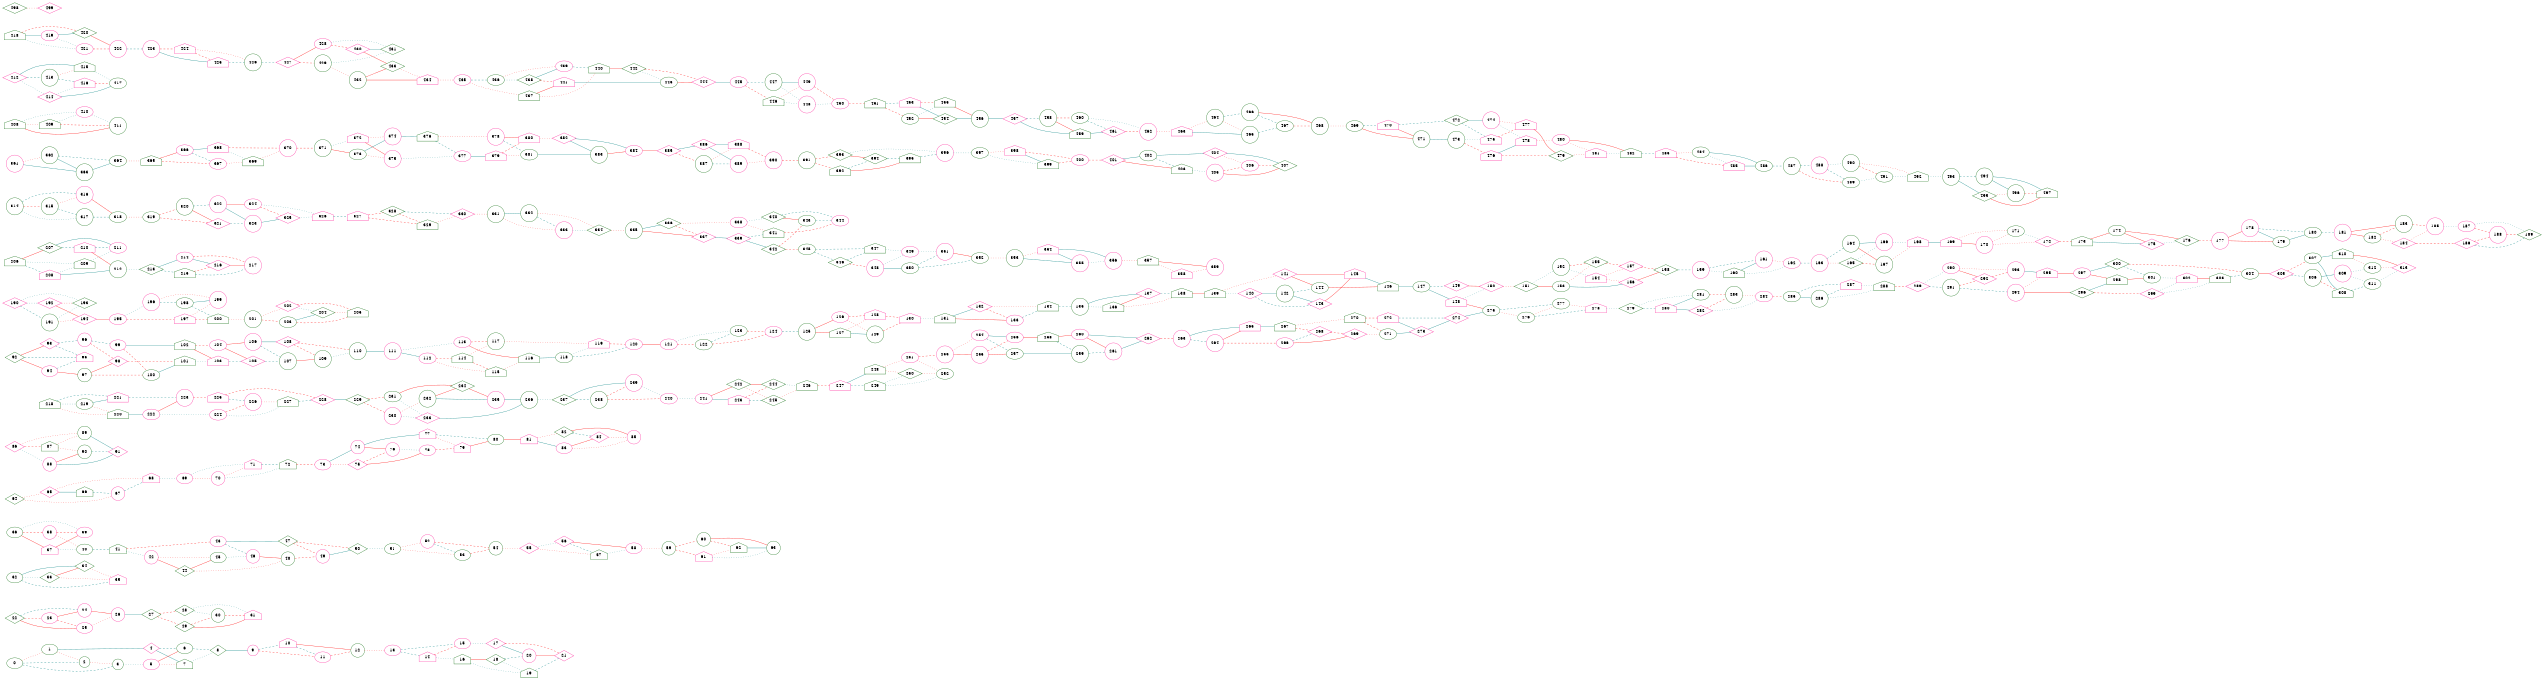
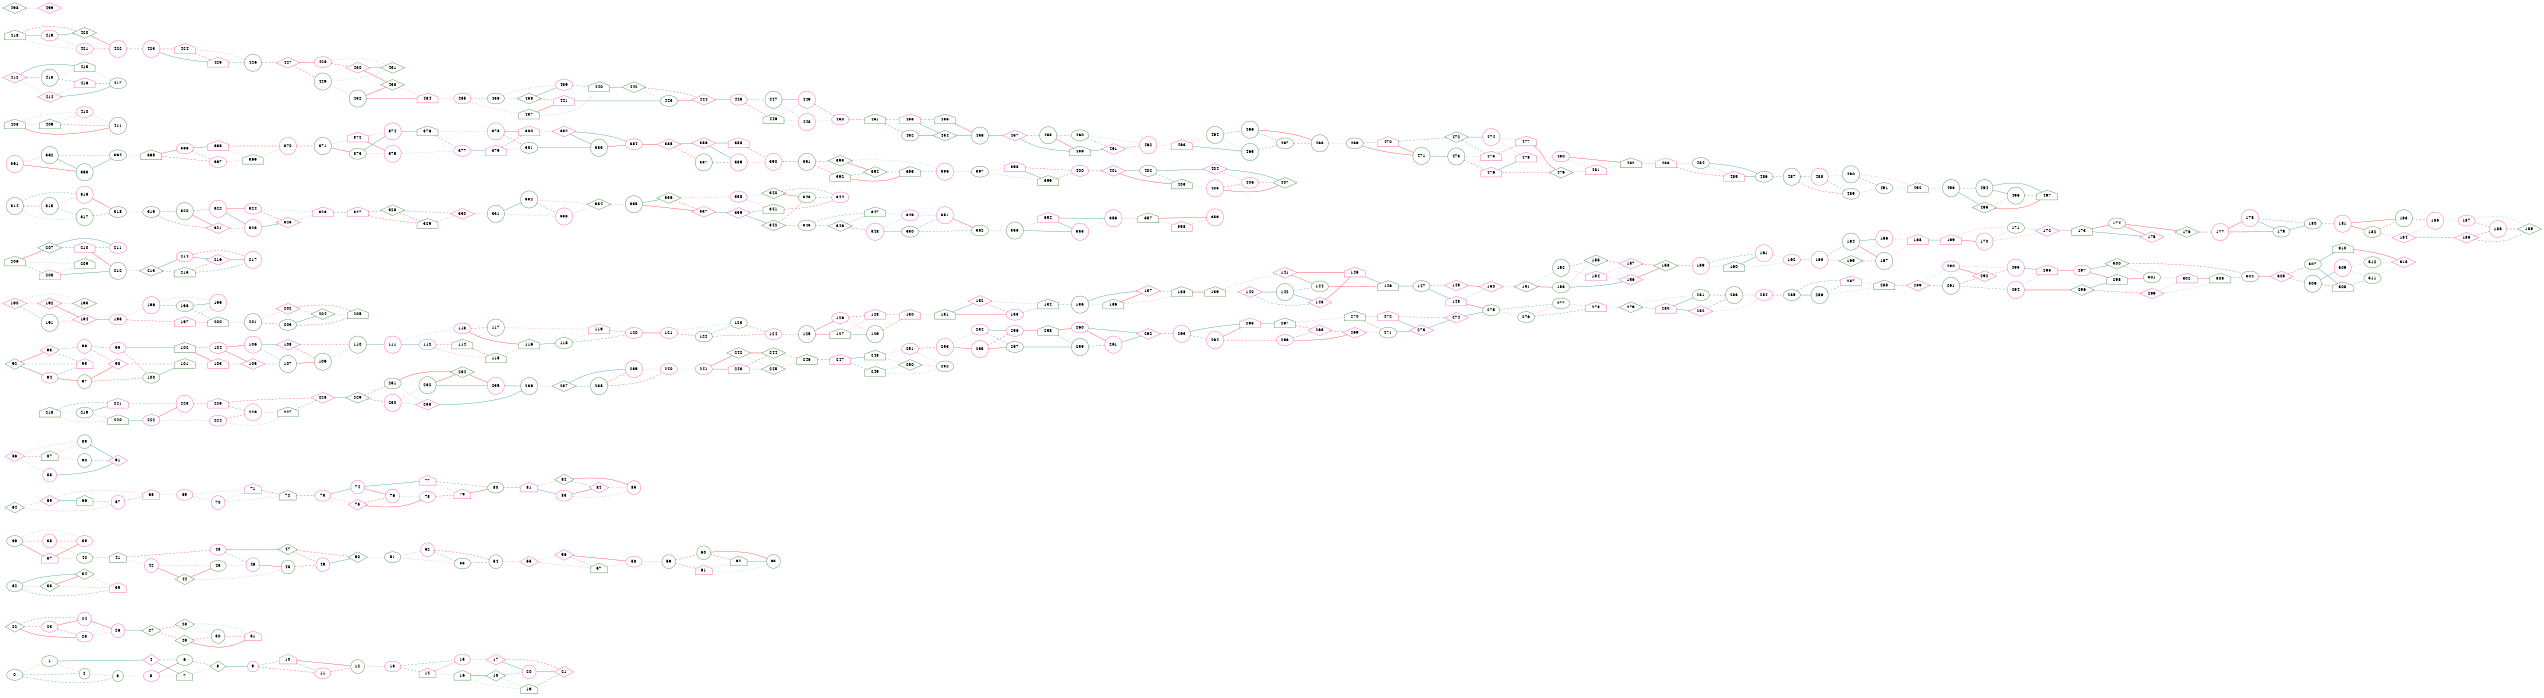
(50, 168) -> (50, 168)
(512, 440) -> (512, 488)
(67, 458) -> none
